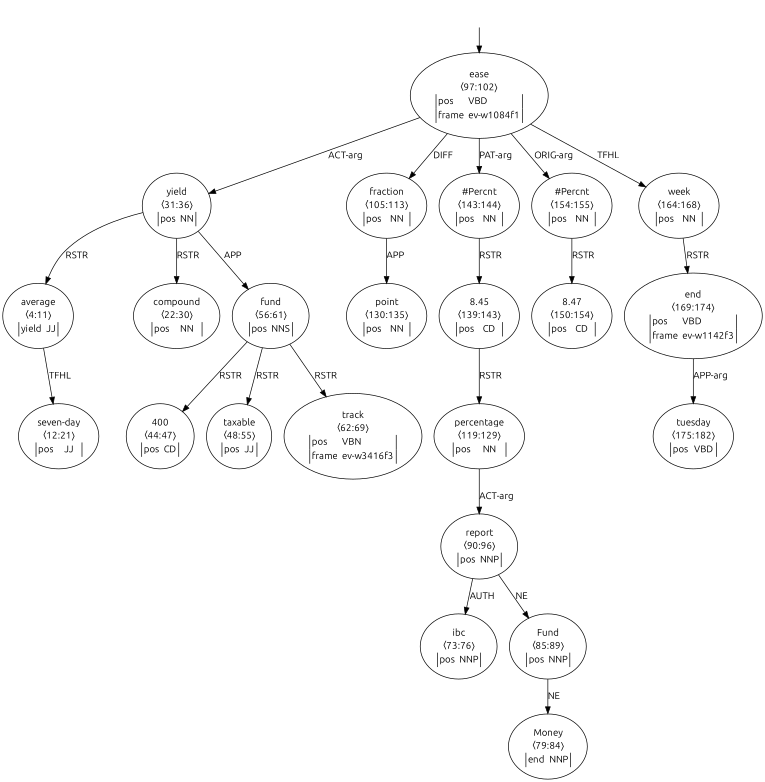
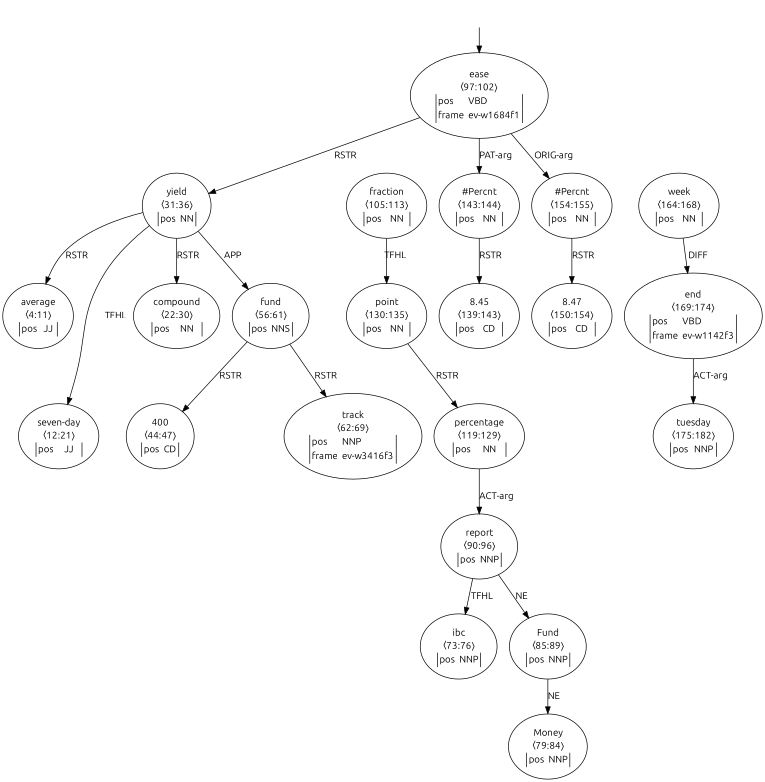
(494, 115) -> (494, 115)
(431, 153) -> none
(585, 154) -> none
(346, 156) -> (346, 156)
(396, 256) -> (396, 256)
(698, 256) -> (698, 256)
(32, 329) -> (30, 329)
(48, 373) -> (91, 302)
(479, 373) -> (430, 373)
(711, 376) -> (711, 376)
(239, 436) -> none
(352, 442) -> (352, 442)
(704, 449) -> (704, 449)
(482, 596) -> (482, 596)
(537, 760) -> (537, 760)
